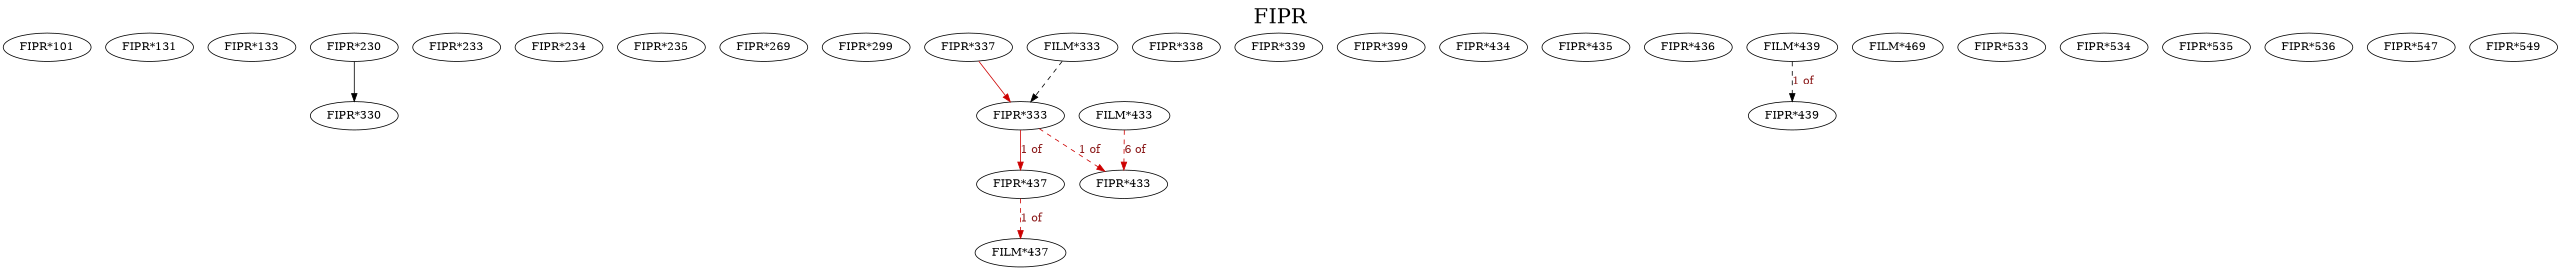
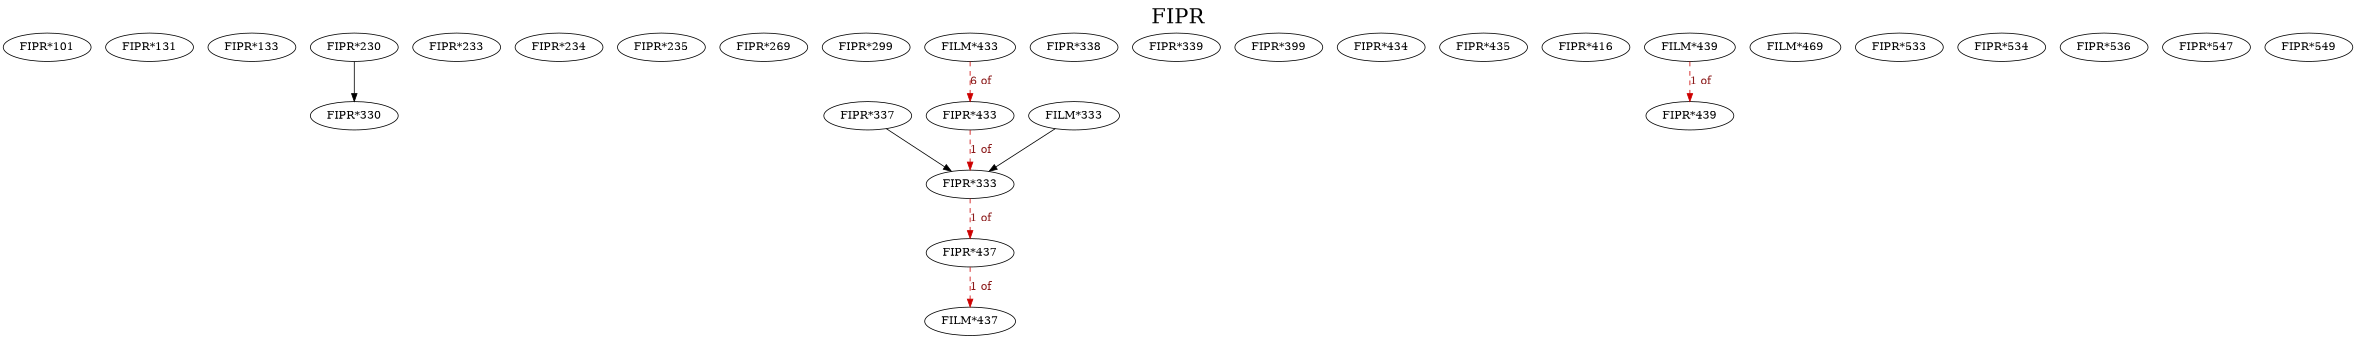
(1688, 47) -> (1586, 47)
(2206, 47) -> none
(992, 78) -> (916, 148)
(1049, 78) -> (1026, 148)
(1792, 78) -> (1690, 78)
(1021, 146) -> (970, 215)
(1069, 148) -> (970, 146)
